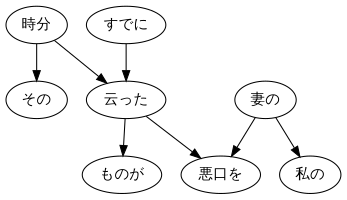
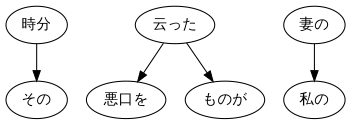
(126, 25) -> none
(77, 58) -> none
(246, 133) -> none
